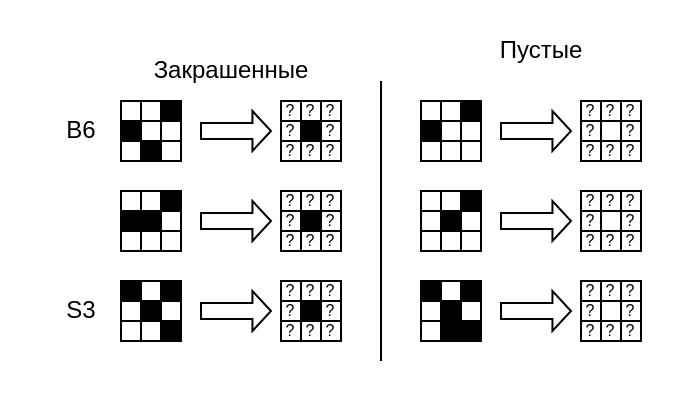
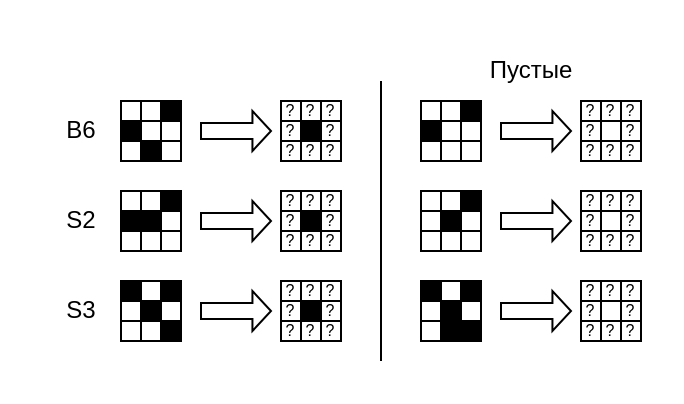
(541, 51) -> (531, 71)
(231, 71) -> none
none -> (81, 221)
